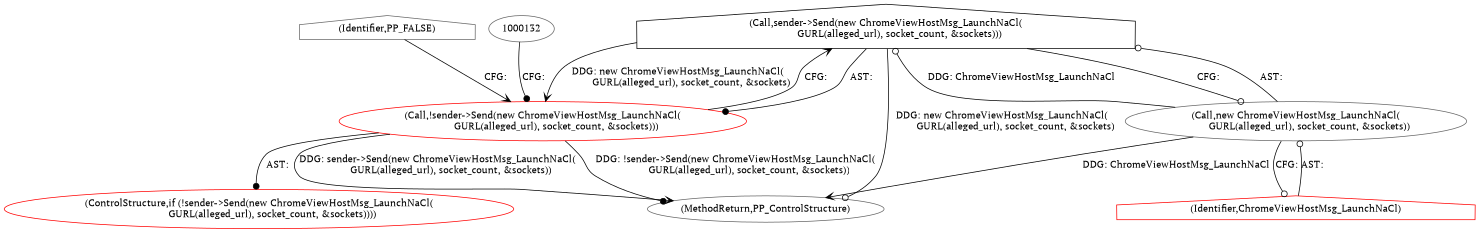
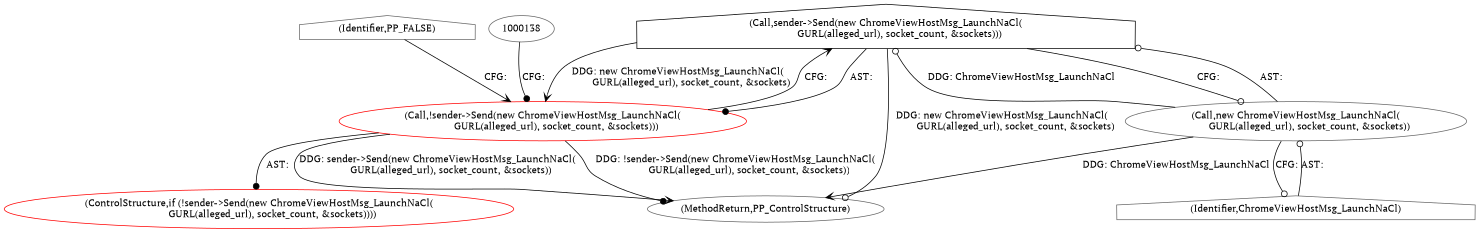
(522, 29) -> (522, 29)
(1296, 209) -> (1296, 209)
